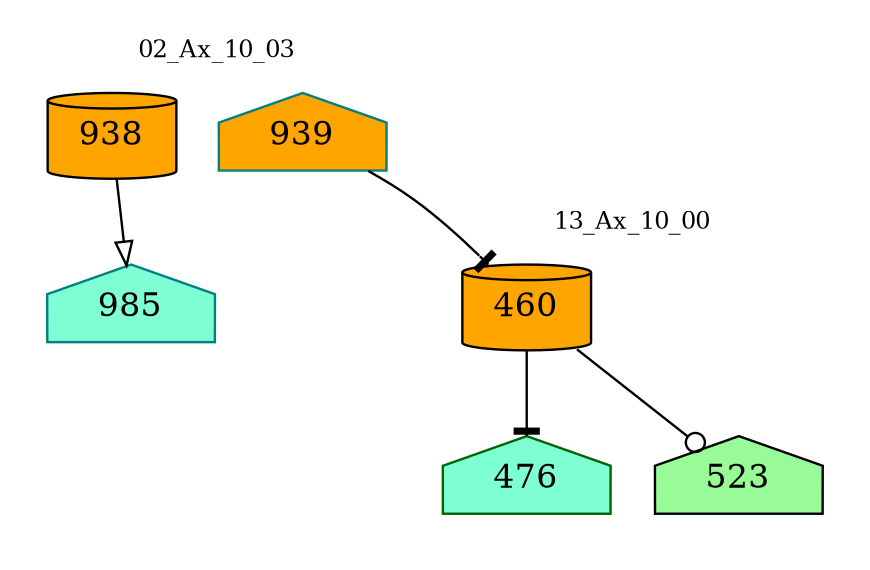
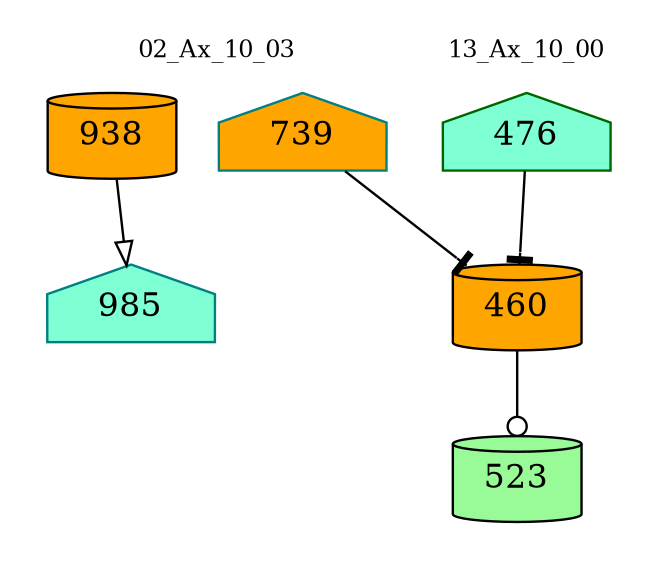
(303, 136) -> (303, 136)
(527, 388) -> (523, 212)
(739, 479) -> (517, 479)
